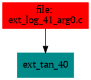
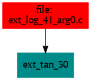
(46, 65) -> (46, 65)
